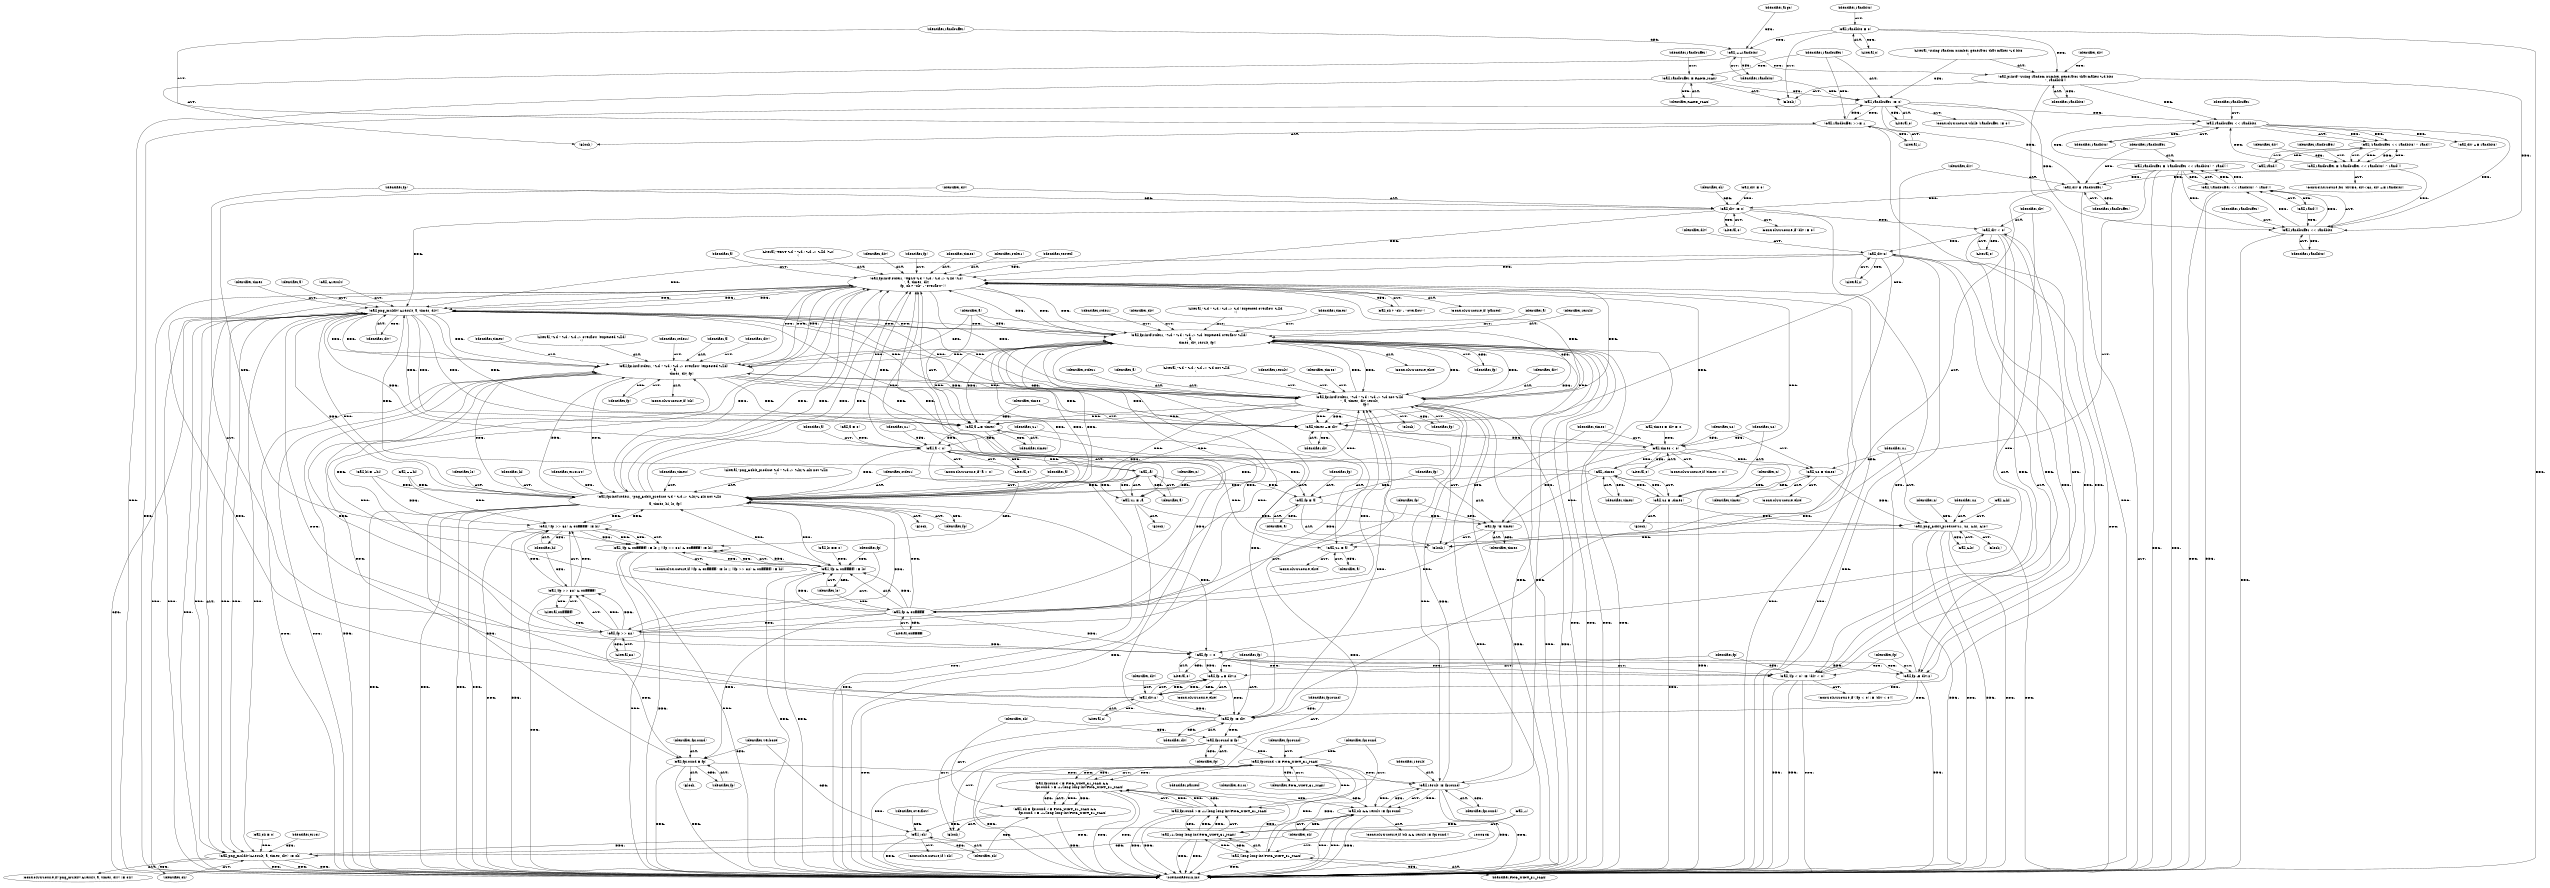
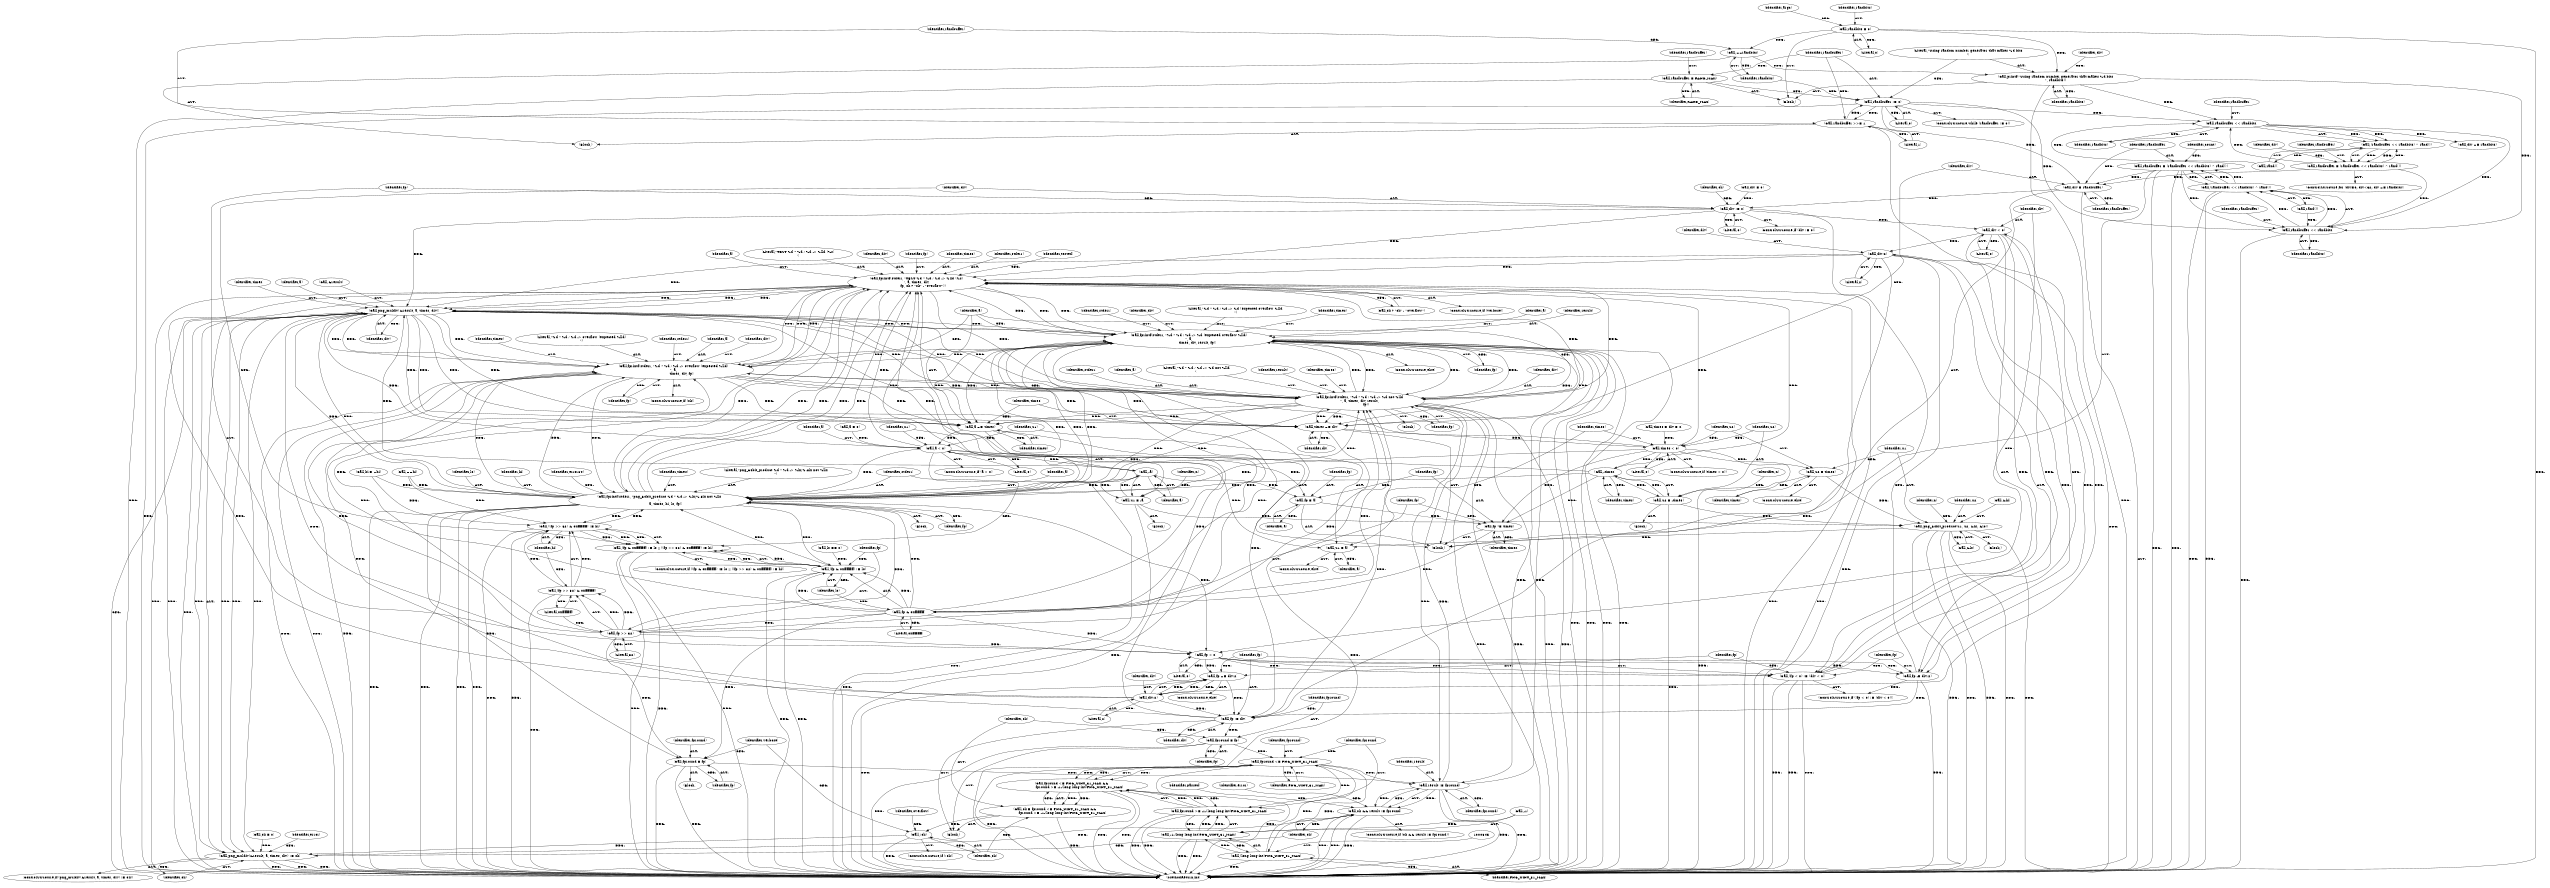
(1761, 29) -> (1815, 18)
none -> (2201, 145)
(1477, 311) -> (1477, 311)
